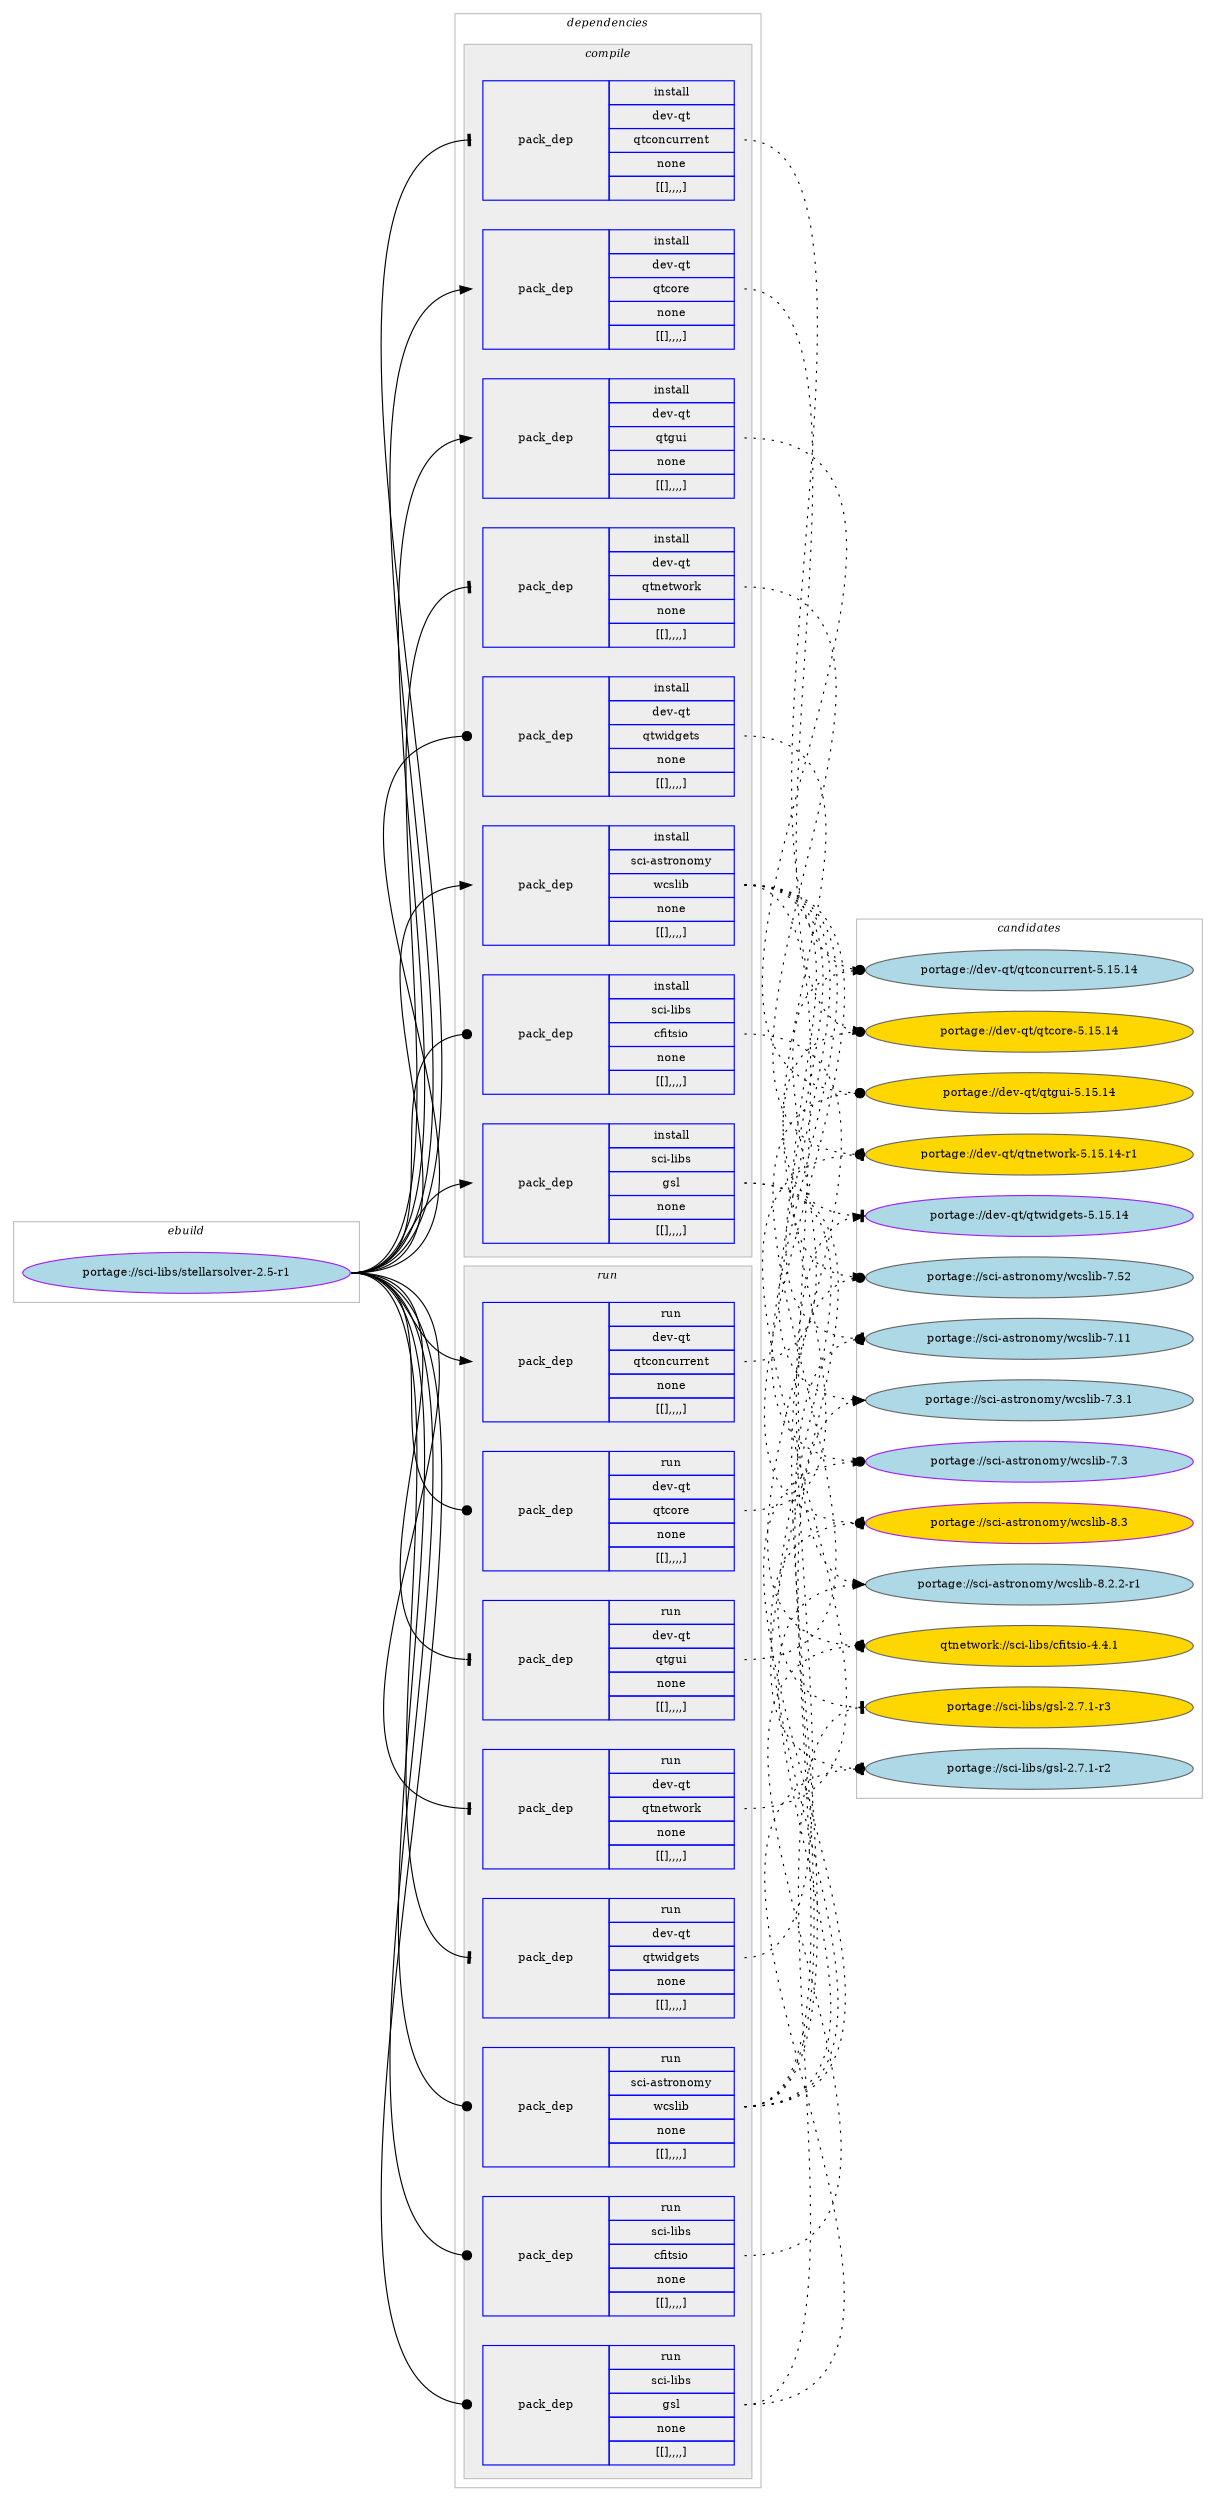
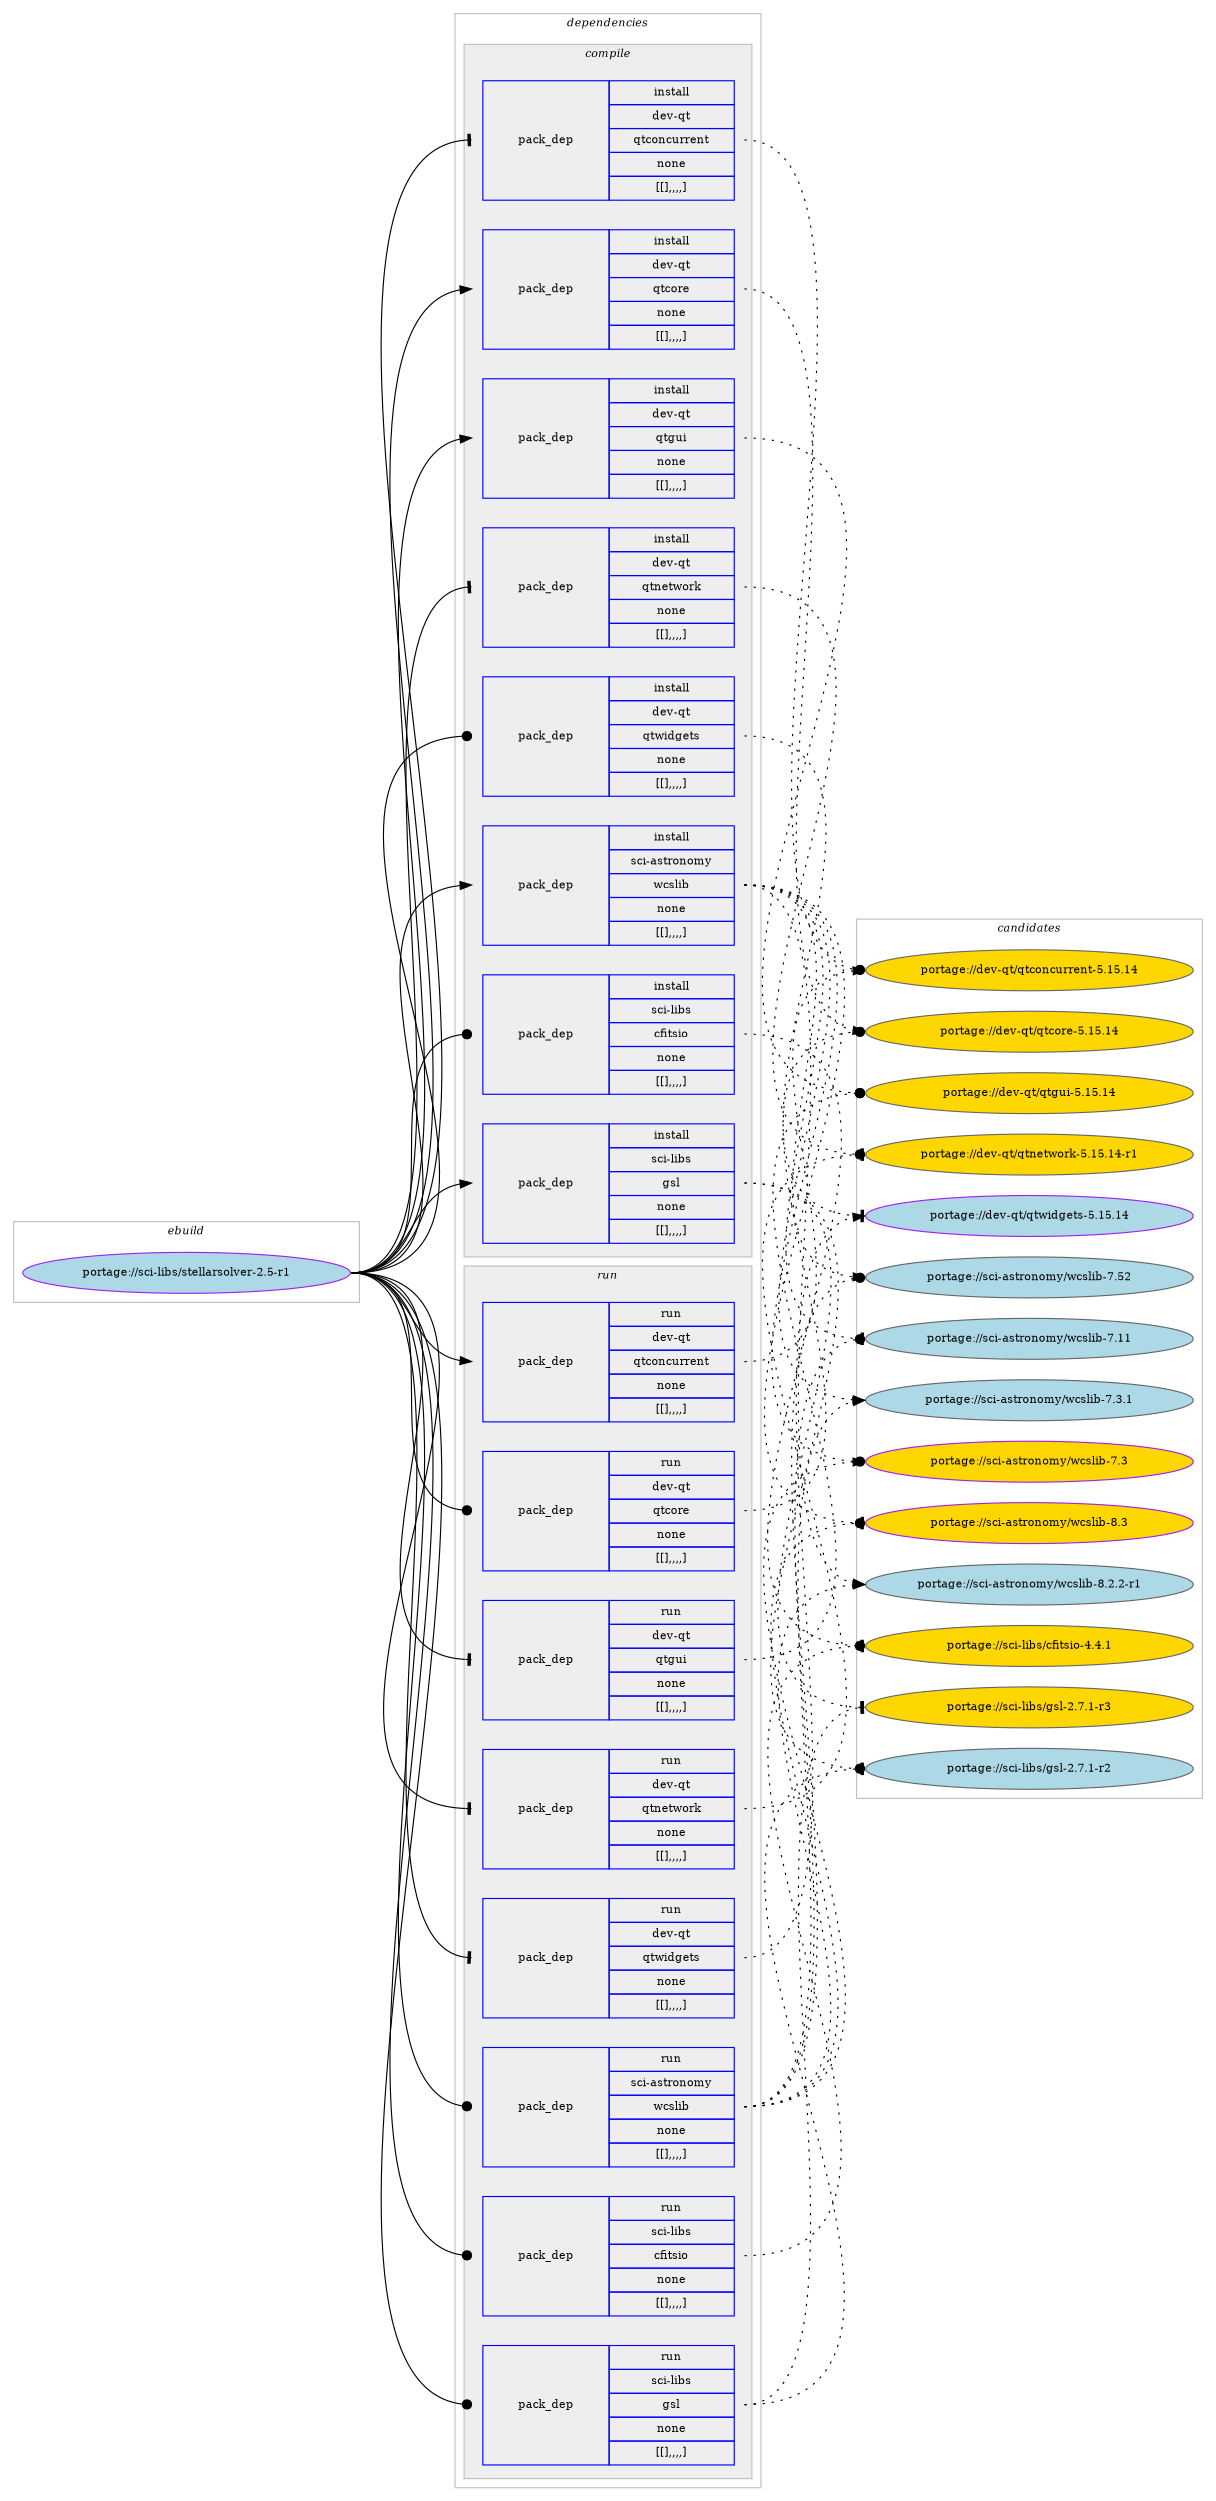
(1029, 970) -> (1029, 970)
(1029, 1462) -> (1029, 1462)
(1029, 1646) -> (1029, 1646)
